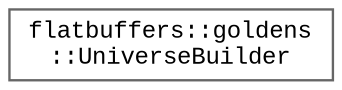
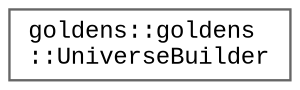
(171, 45) -> (150, 45)
